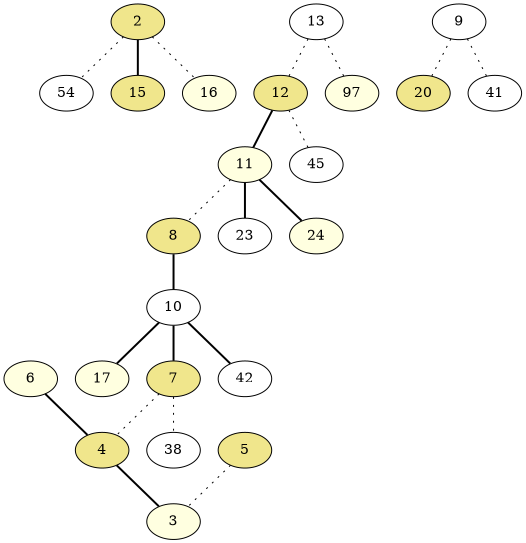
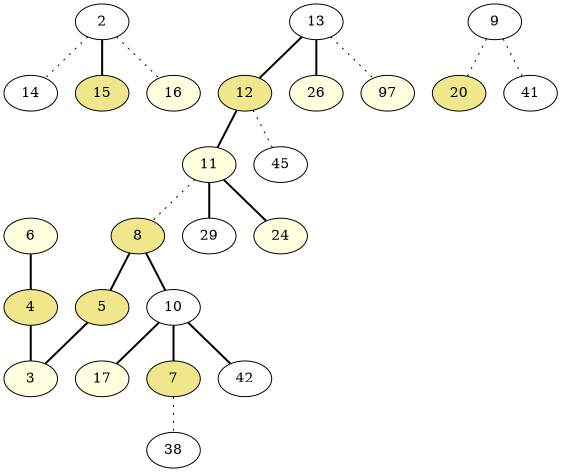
(138, 22) -> (102, 22)
(298, 58) -> (281, 57)
(66, 93) -> (31, 93)
none -> (316, 93)
(245, 236) -> (209, 236)
none -> (120, 272)
(138, 414) -> none
(209, 486) -> (67, 343)
